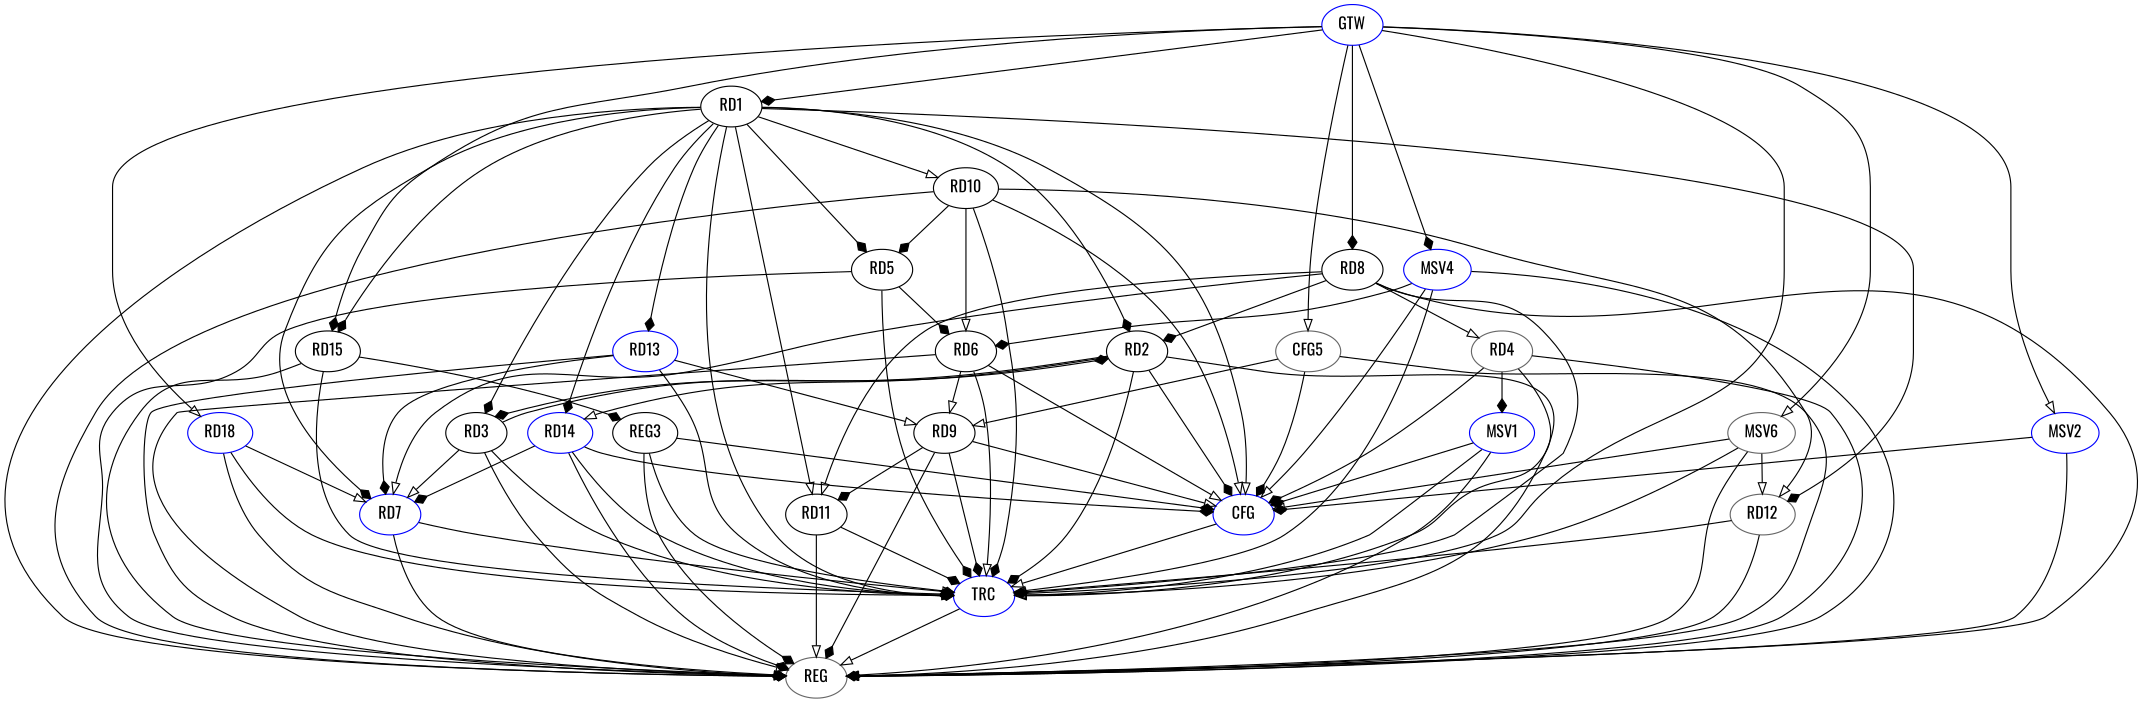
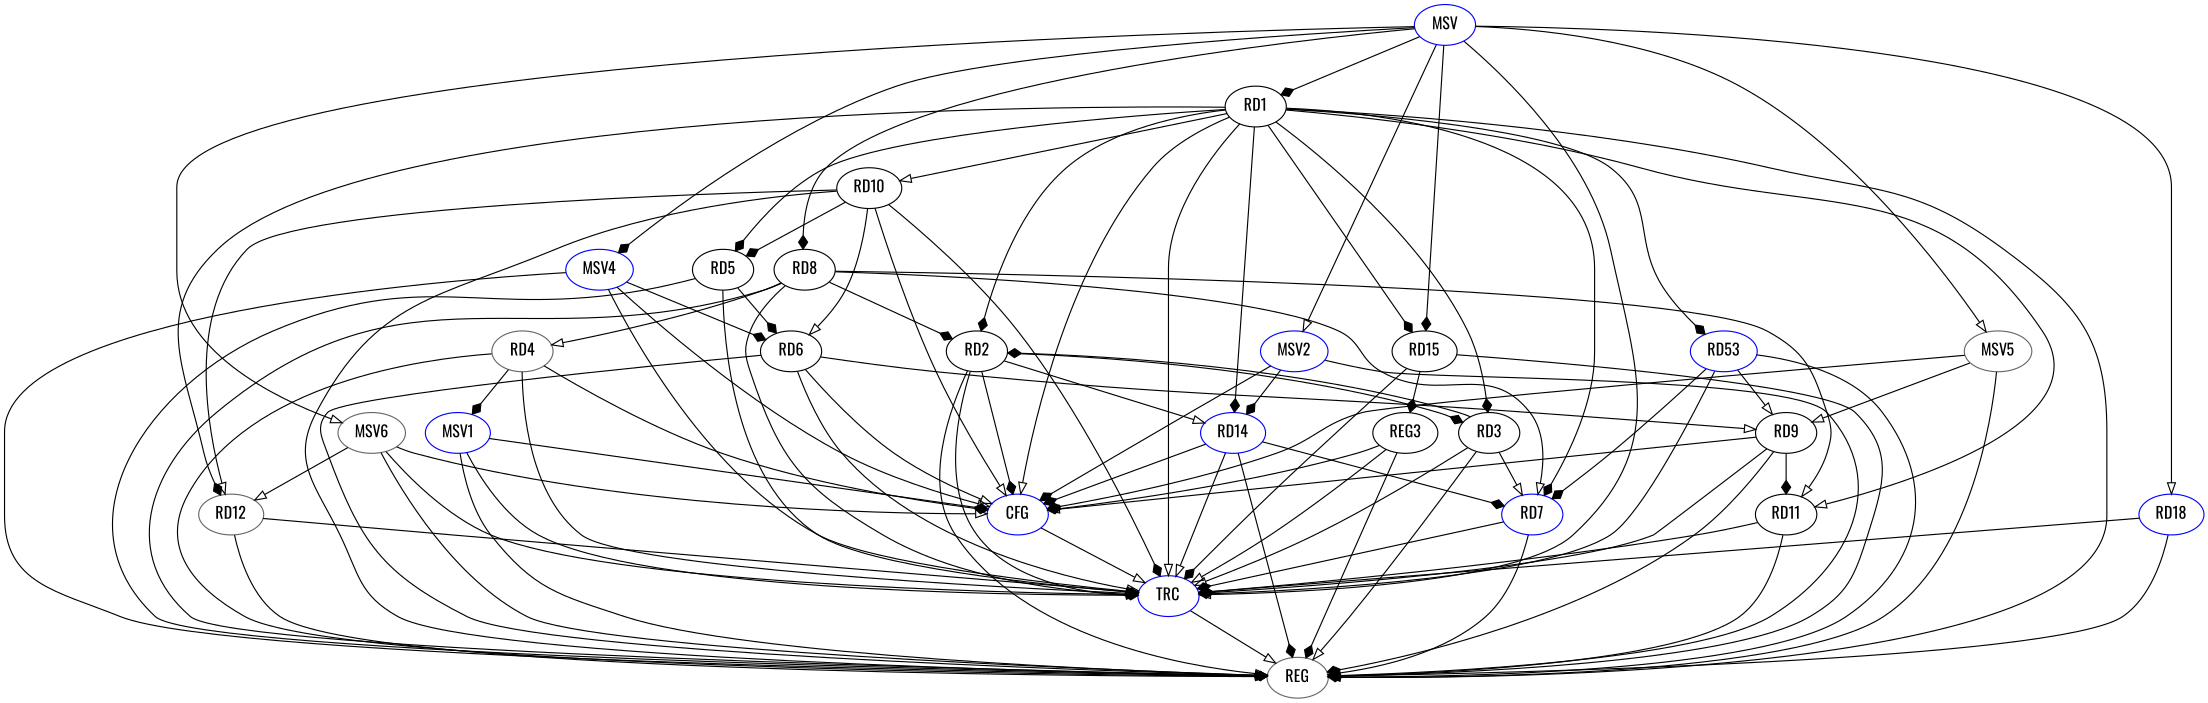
(1352, 25) -> (1445, 25)
(645, 351) -> (1724, 351)
(1308, 351) -> (1998, 351)
none -> (1268, 387)
(300, 472) -> none
